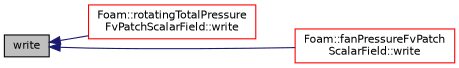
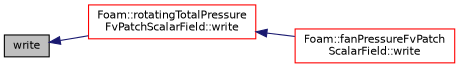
(178, 49) -> (281, 35)
